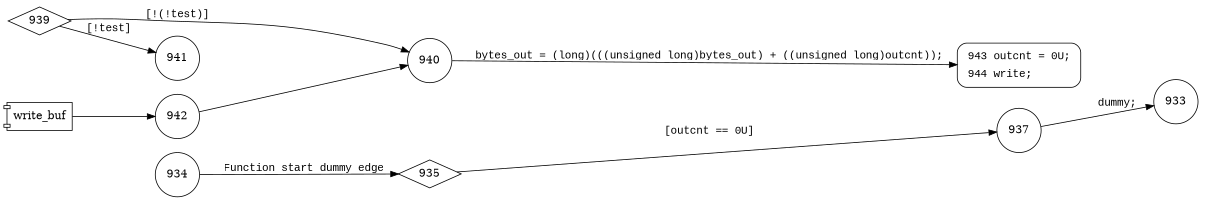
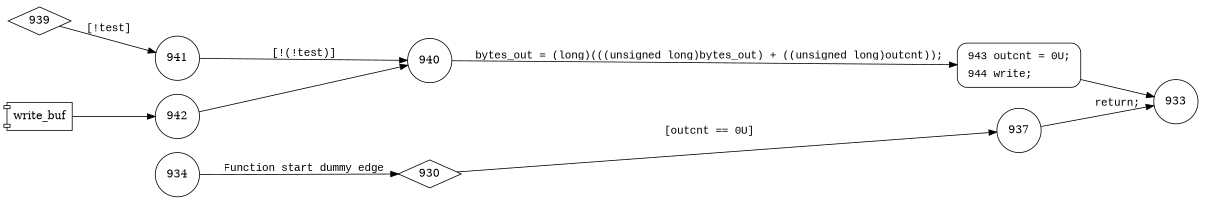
(236, 23) -> (300, 59)
none -> (1114, 87)
(1117, 103) -> (1117, 103)
(430, 174) -> (430, 174)
